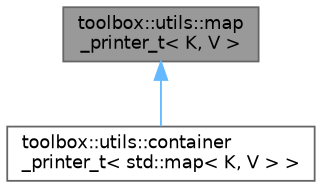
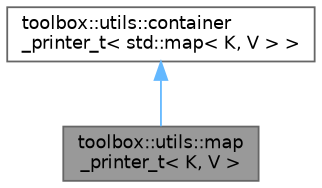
(161, 103) -> (161, 103)
